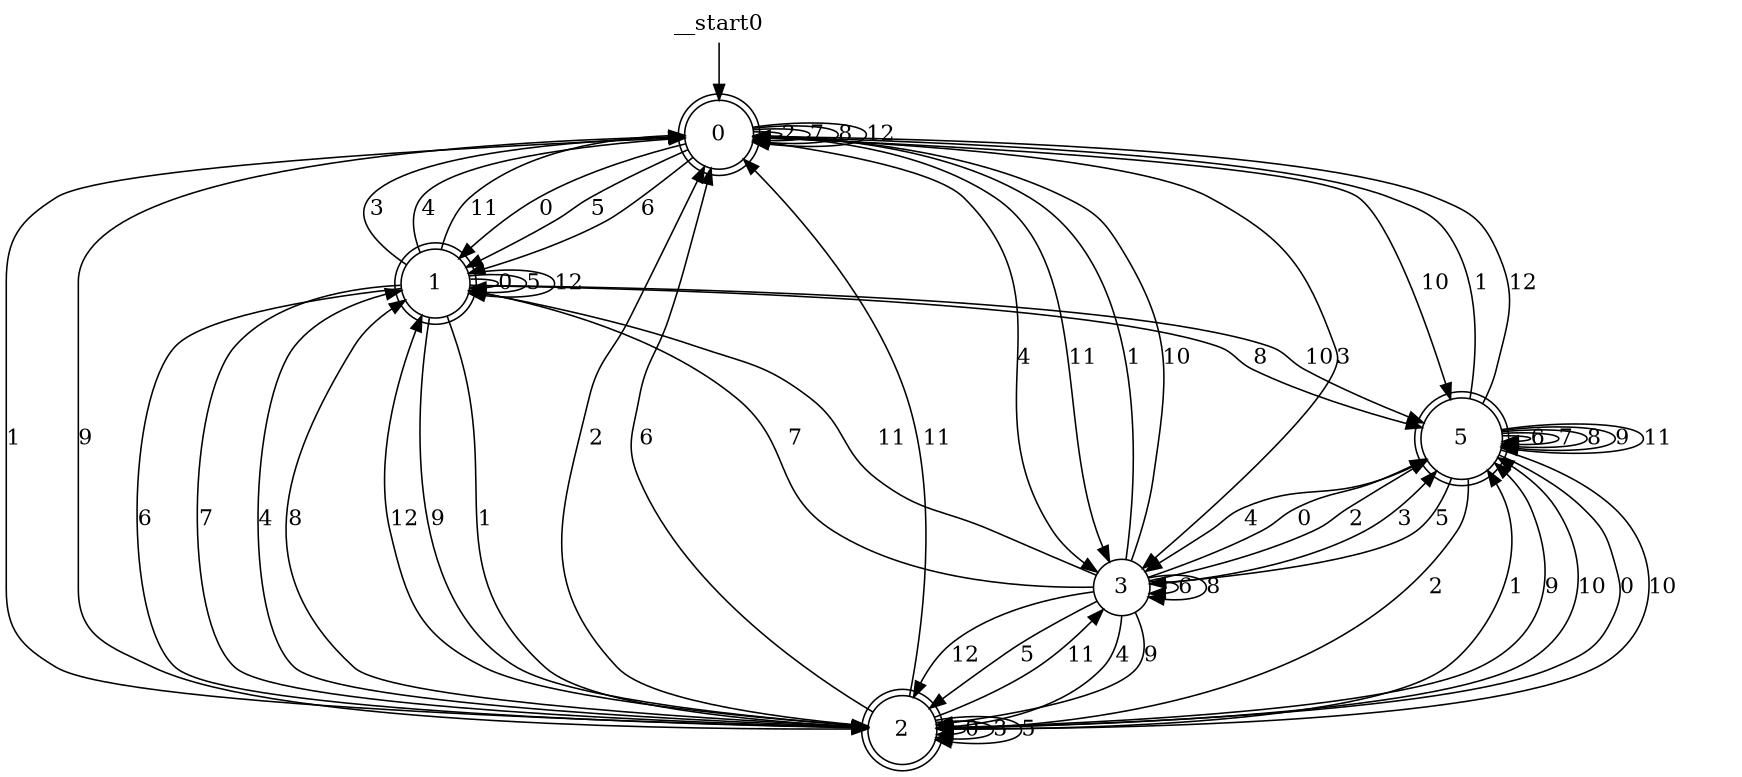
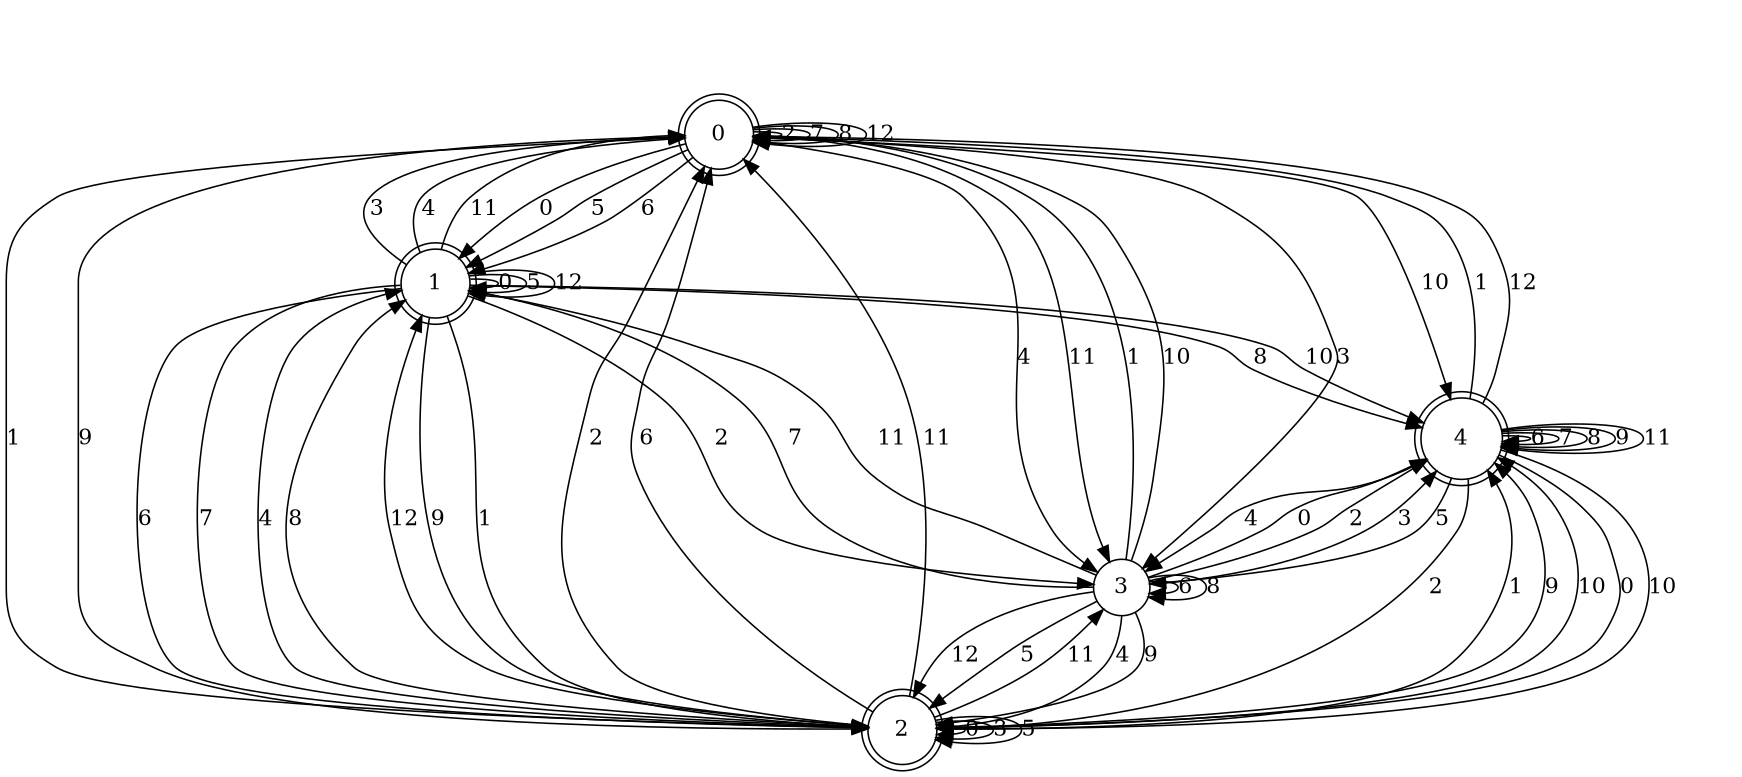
(719, 24) -> none
(1462, 439) -> (1462, 439)
none -> (735, 510)
